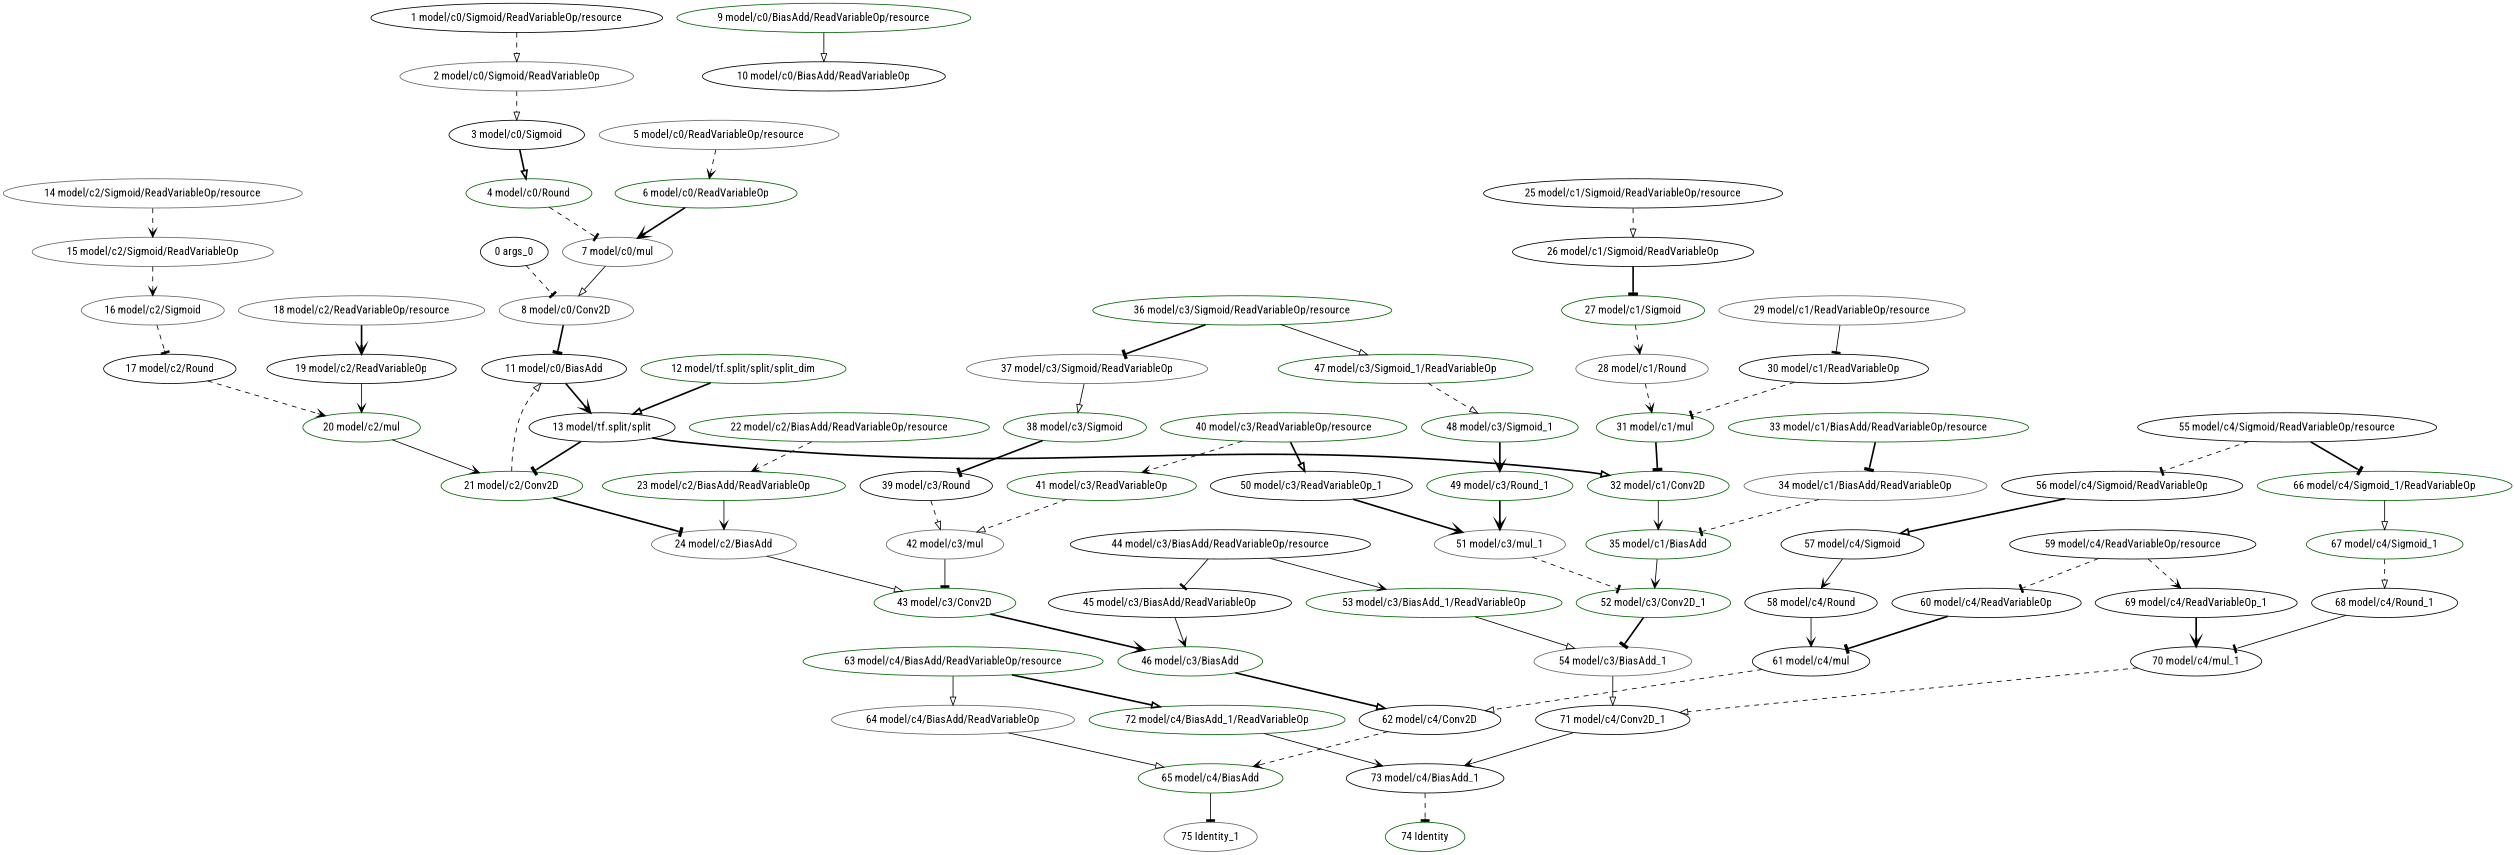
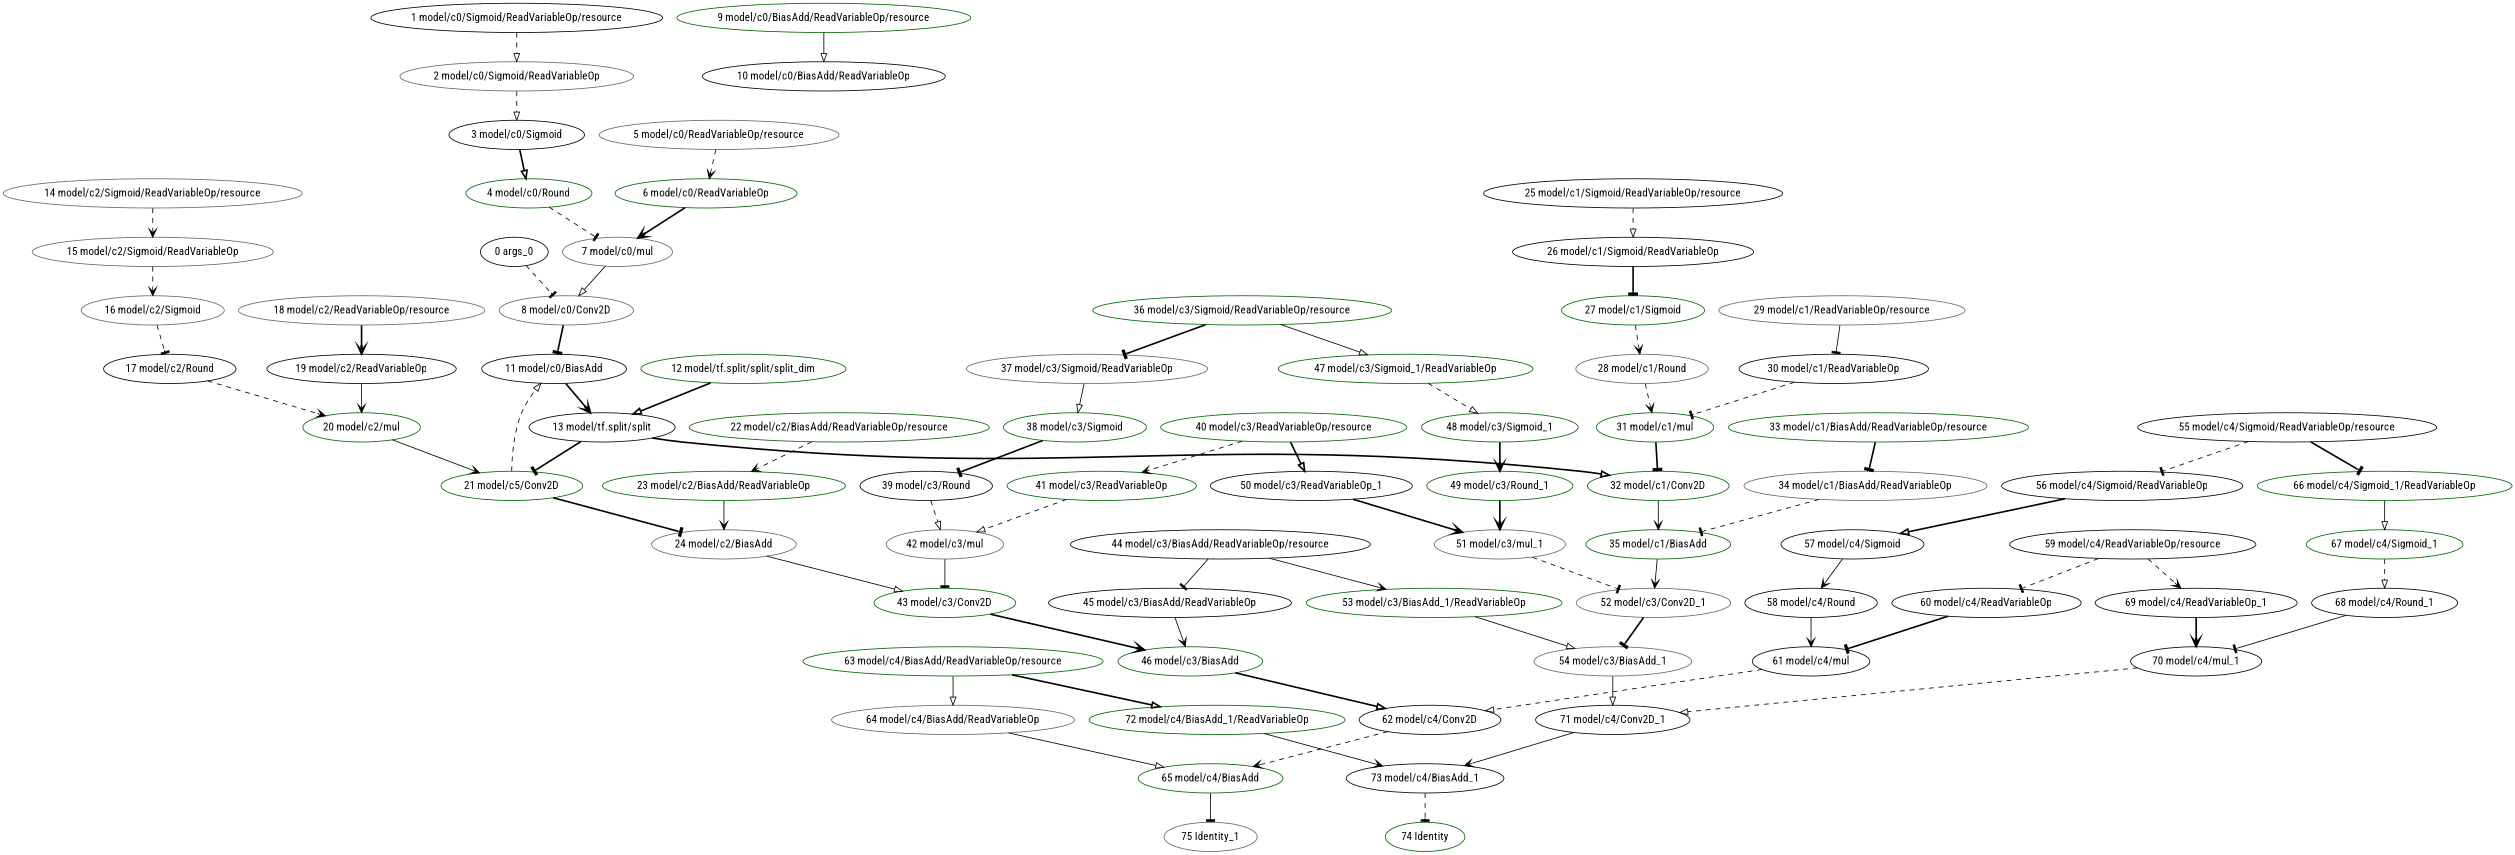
(512, 486) -> (512, 486)
(1653, 603) -> (1653, 603)
